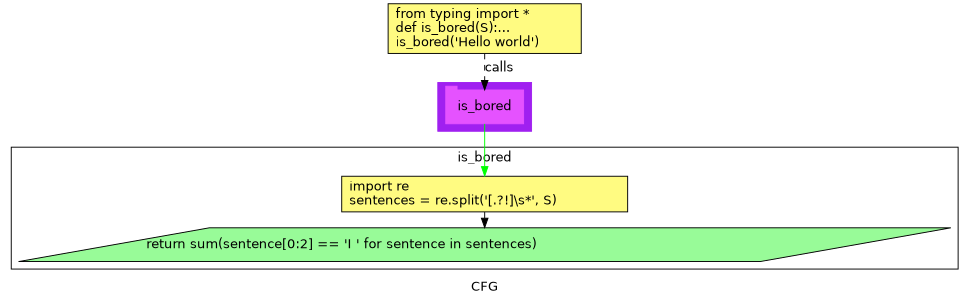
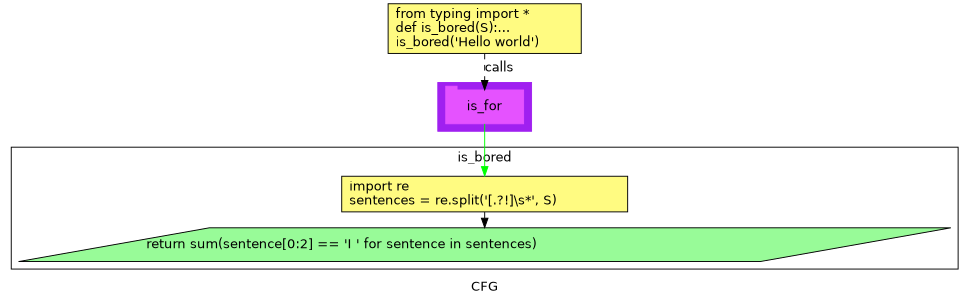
(485, 107) -> (485, 107)
